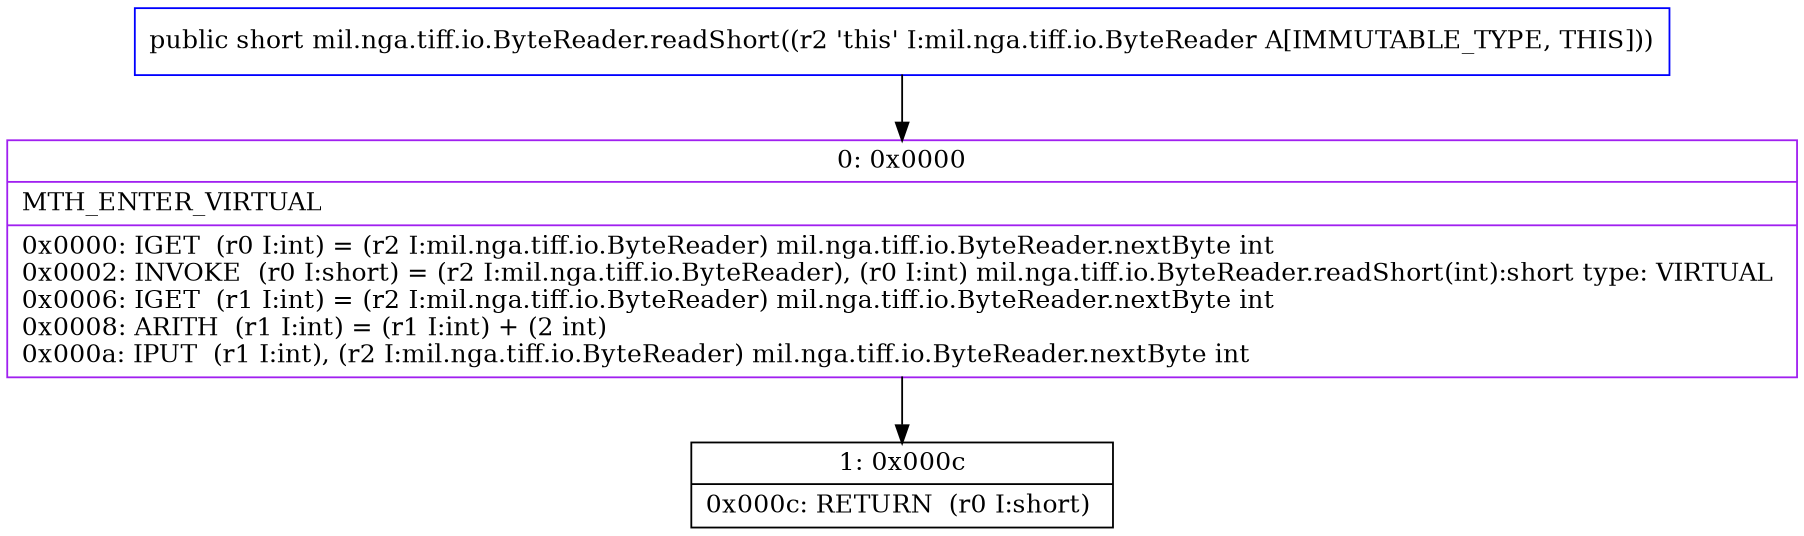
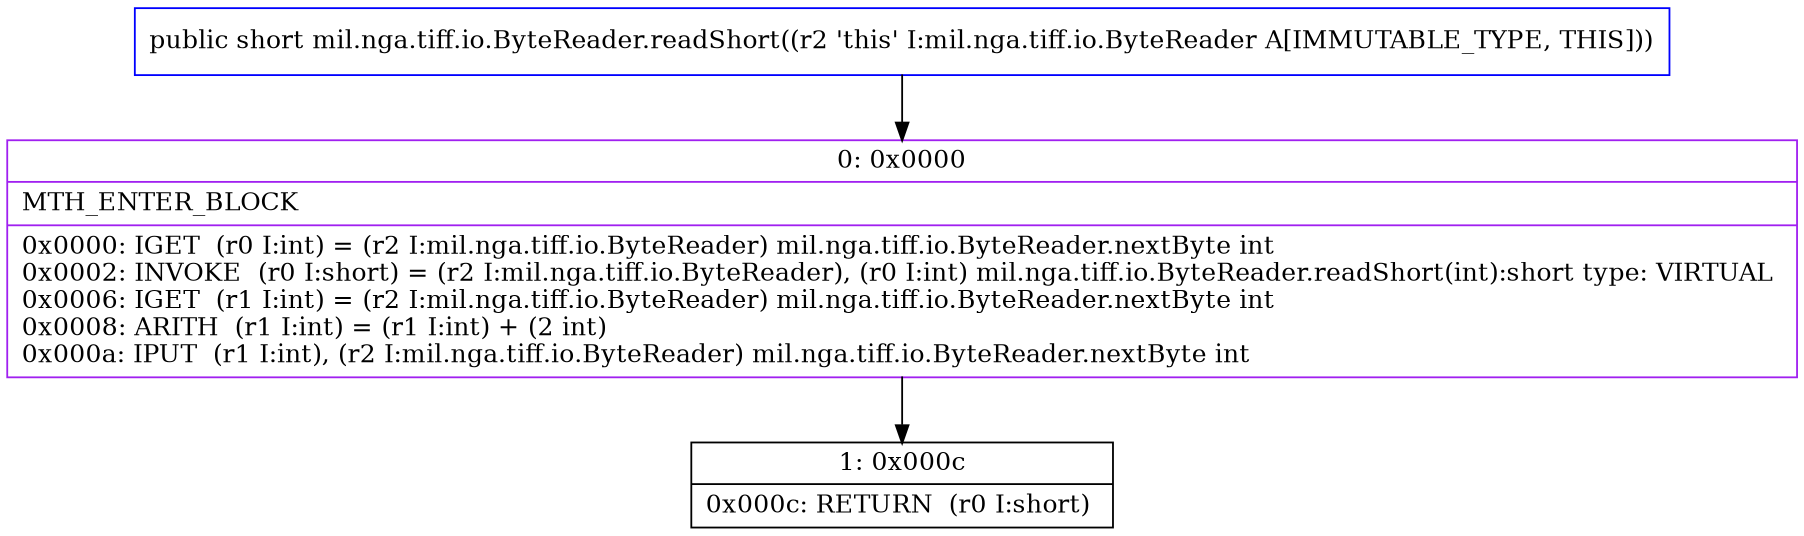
(172, 203) -> (161, 203)
